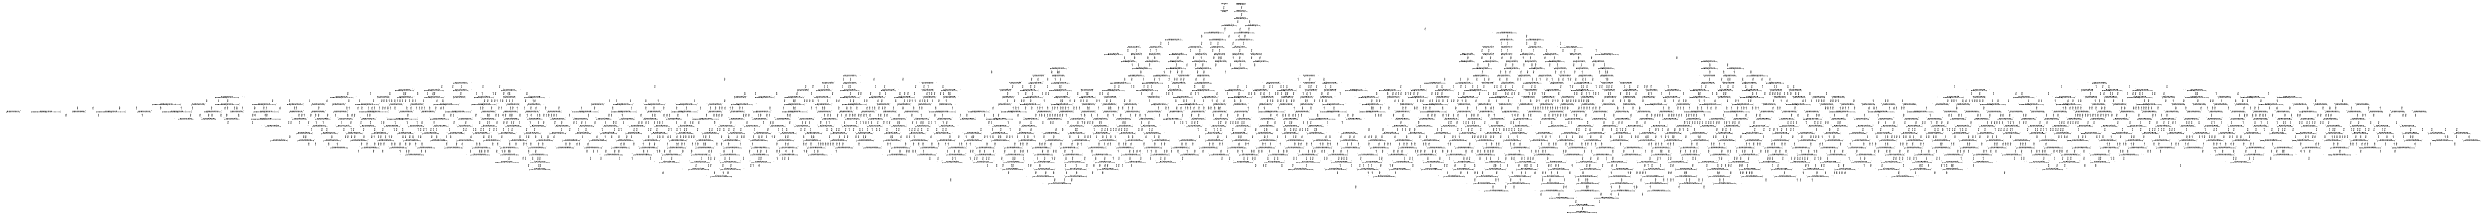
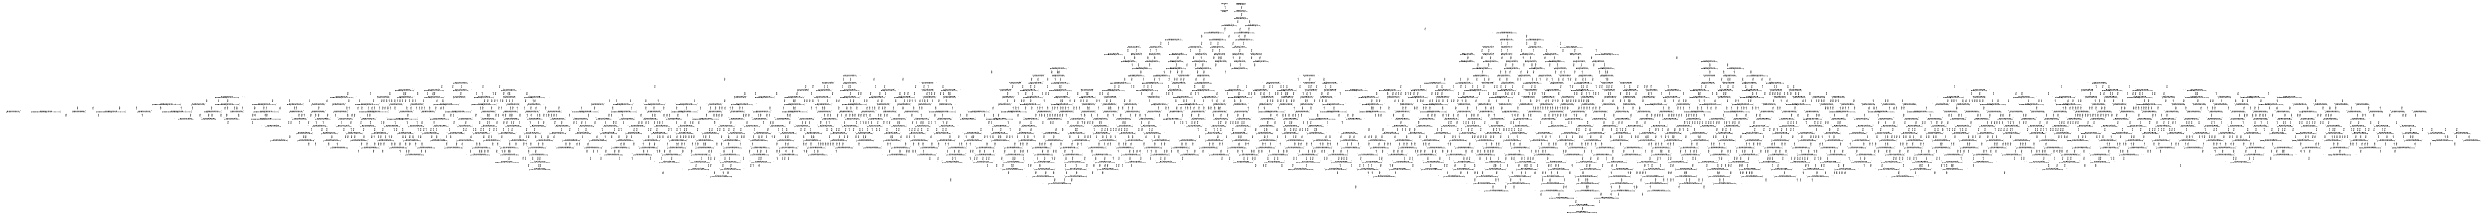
(1223, 7) -> (1224, 8)
